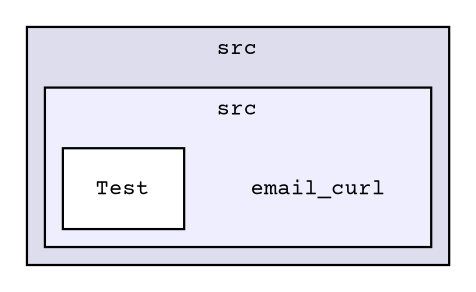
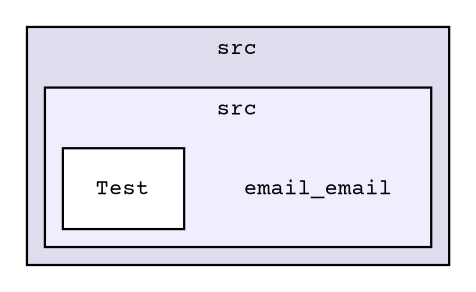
(319, 189) -> (319, 189)
